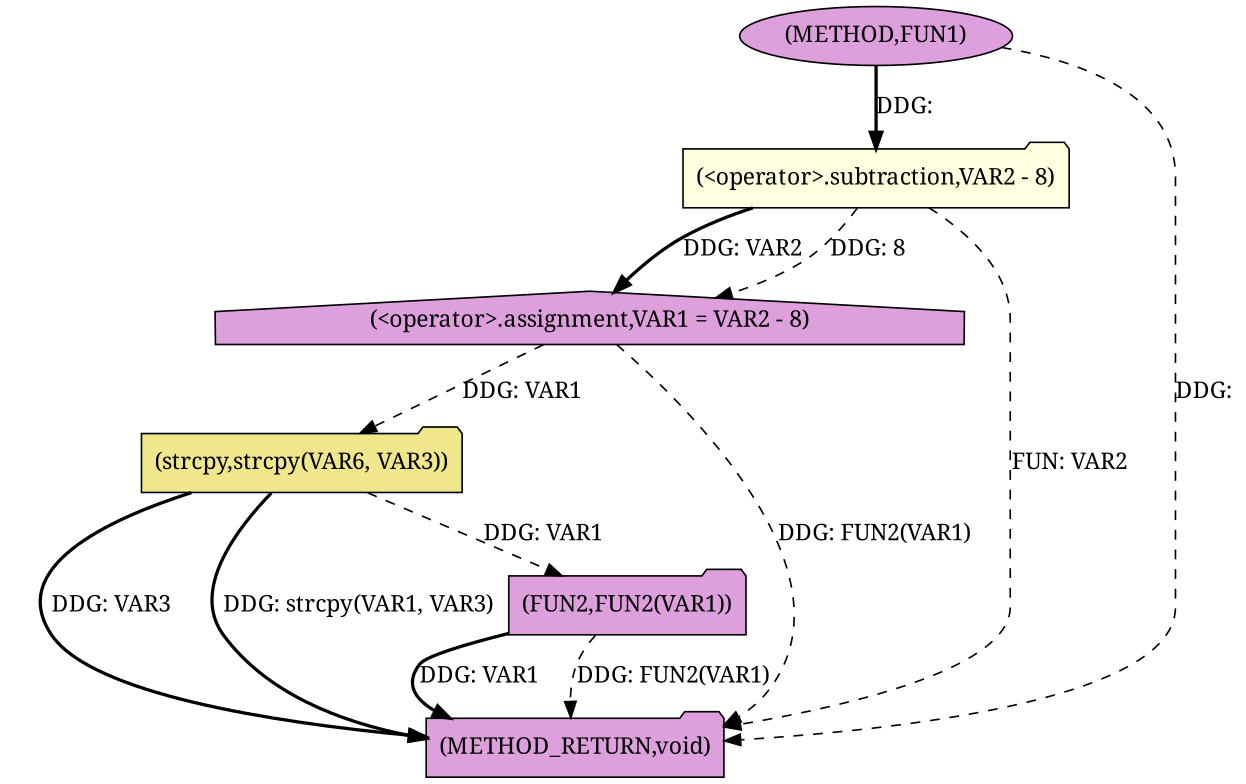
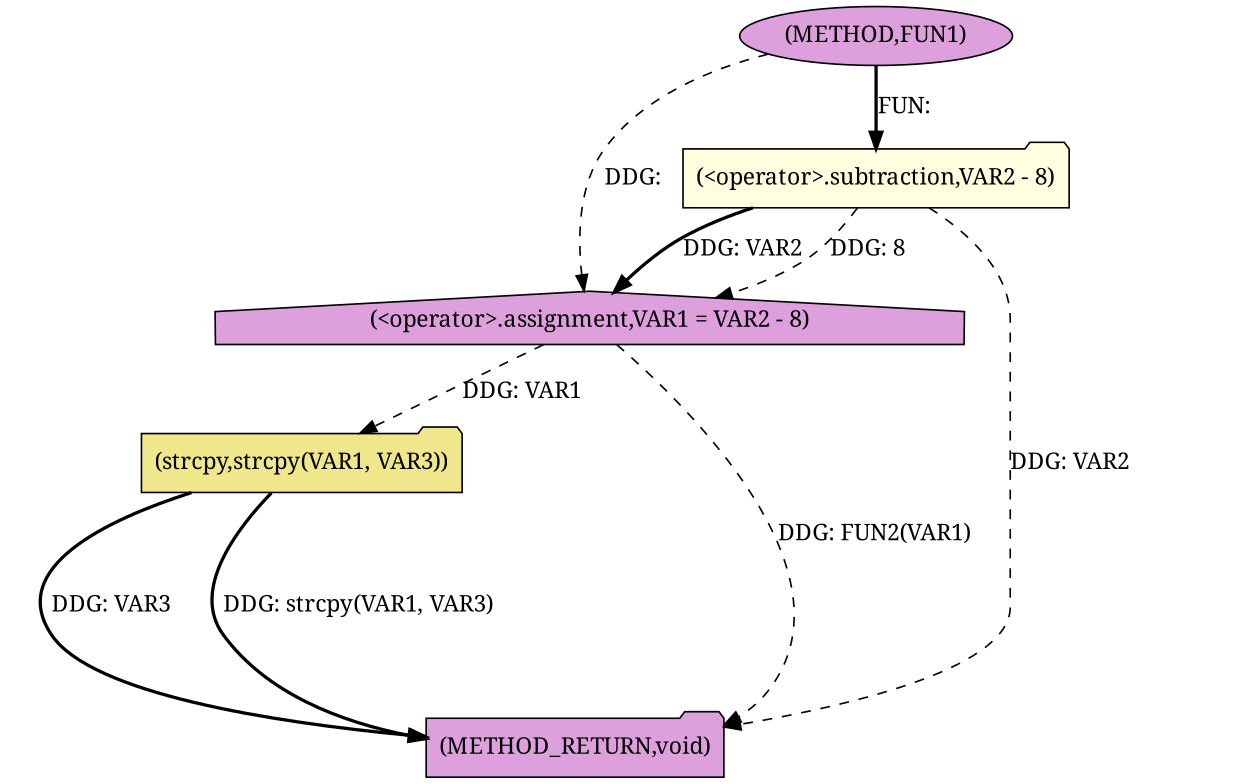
(908, 107) -> (908, 107)
(302, 463) -> (302, 463)
(1070, 463) -> (1070, 463)
(1175, 512) -> (625, 126)
(627, 605) -> none
